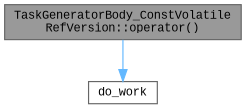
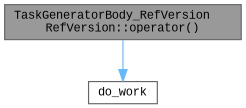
(123, 22) -> (123, 22)
